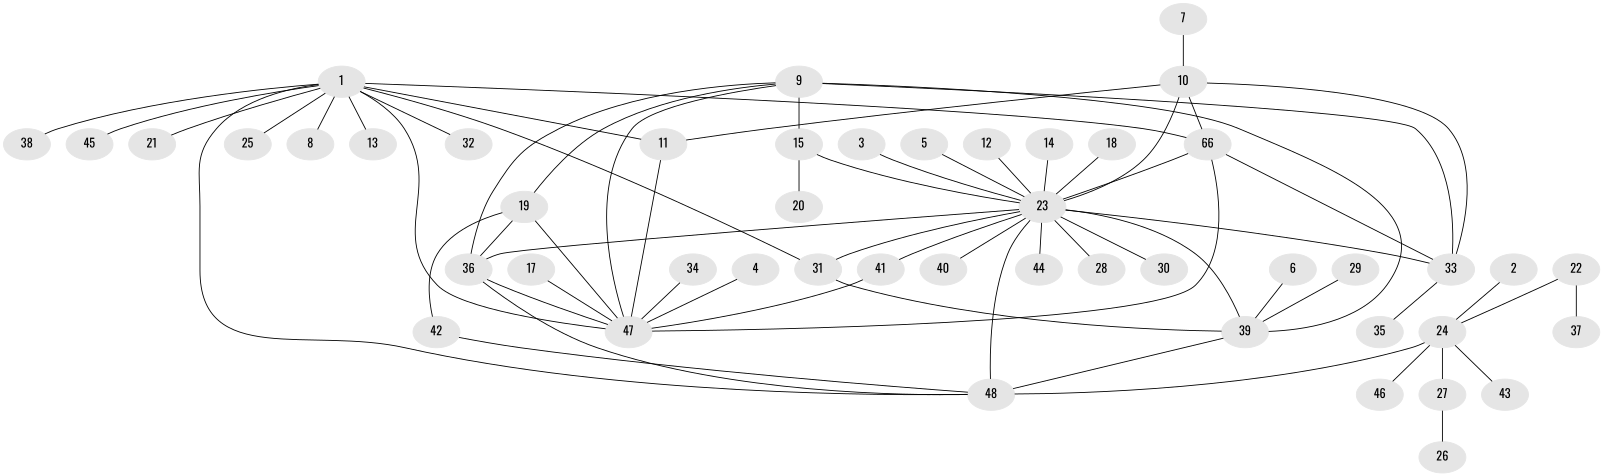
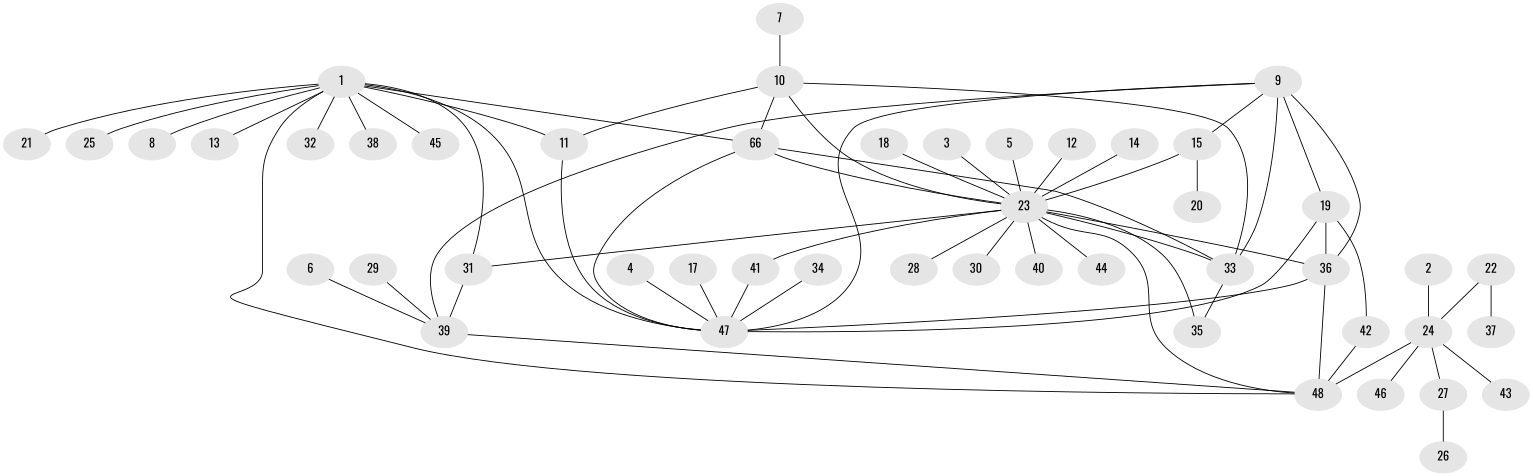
(1169, 238) -> (1152, 247)
